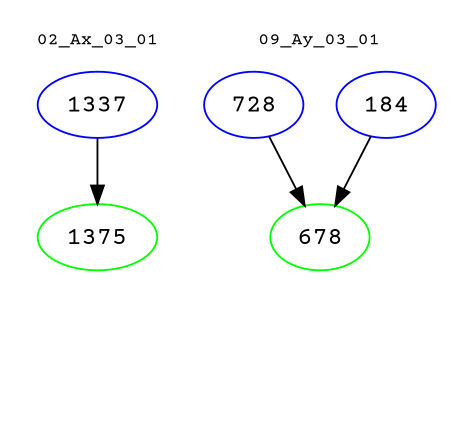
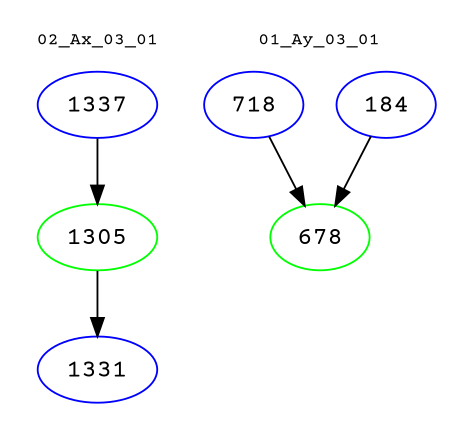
(320, 40) -> (320, 40)
(254, 105) -> (254, 105)
(97, 237) -> (97, 237)
none -> (97, 370)
